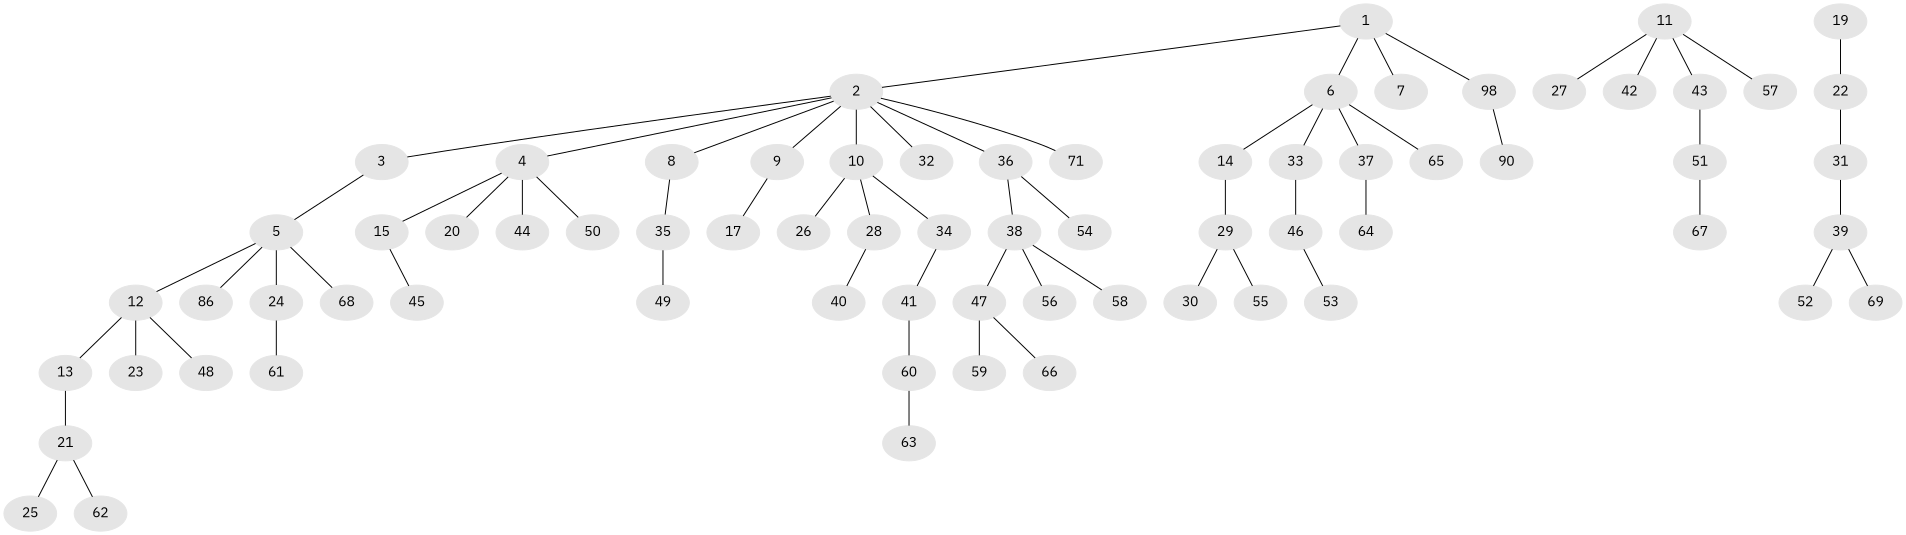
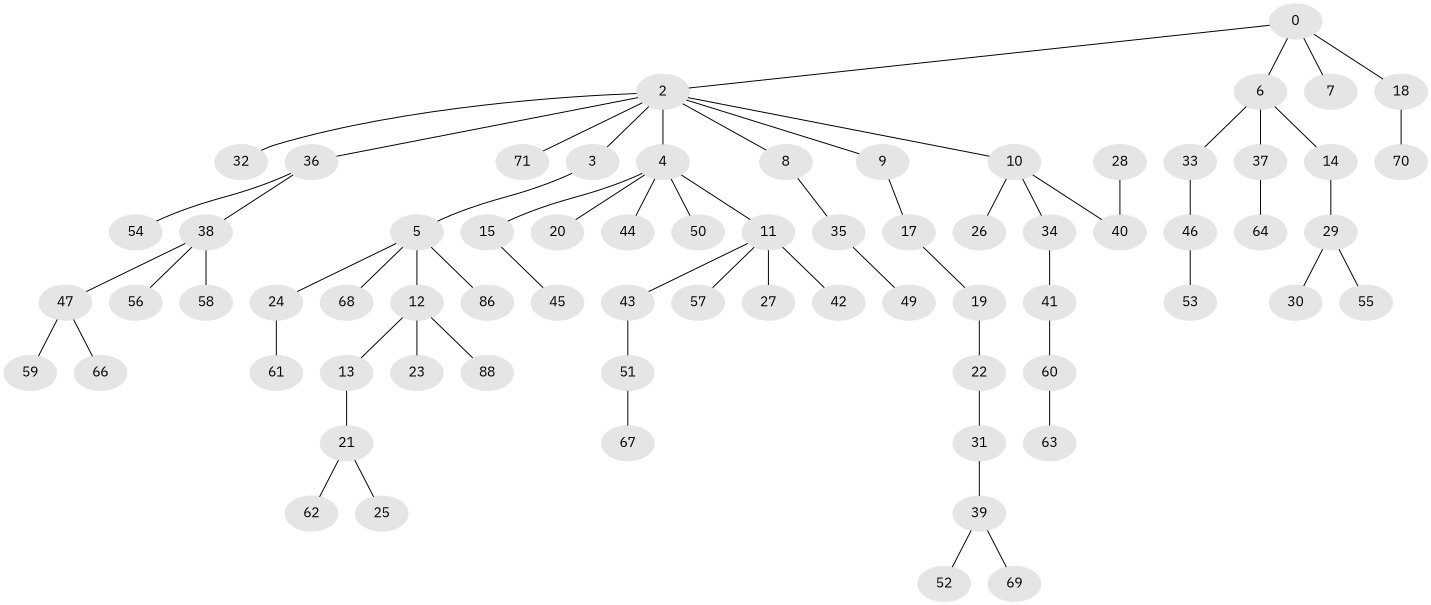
(1366, 21) -> (1296, 21)
(1489, 92) -> (1401, 92)
(1436, 162) -> none
(1507, 162) -> (1401, 162)
none -> (716, 197)
(865, 197) -> (1067, 197)
none -> (944, 267)
(206, 373) -> (487, 373)
